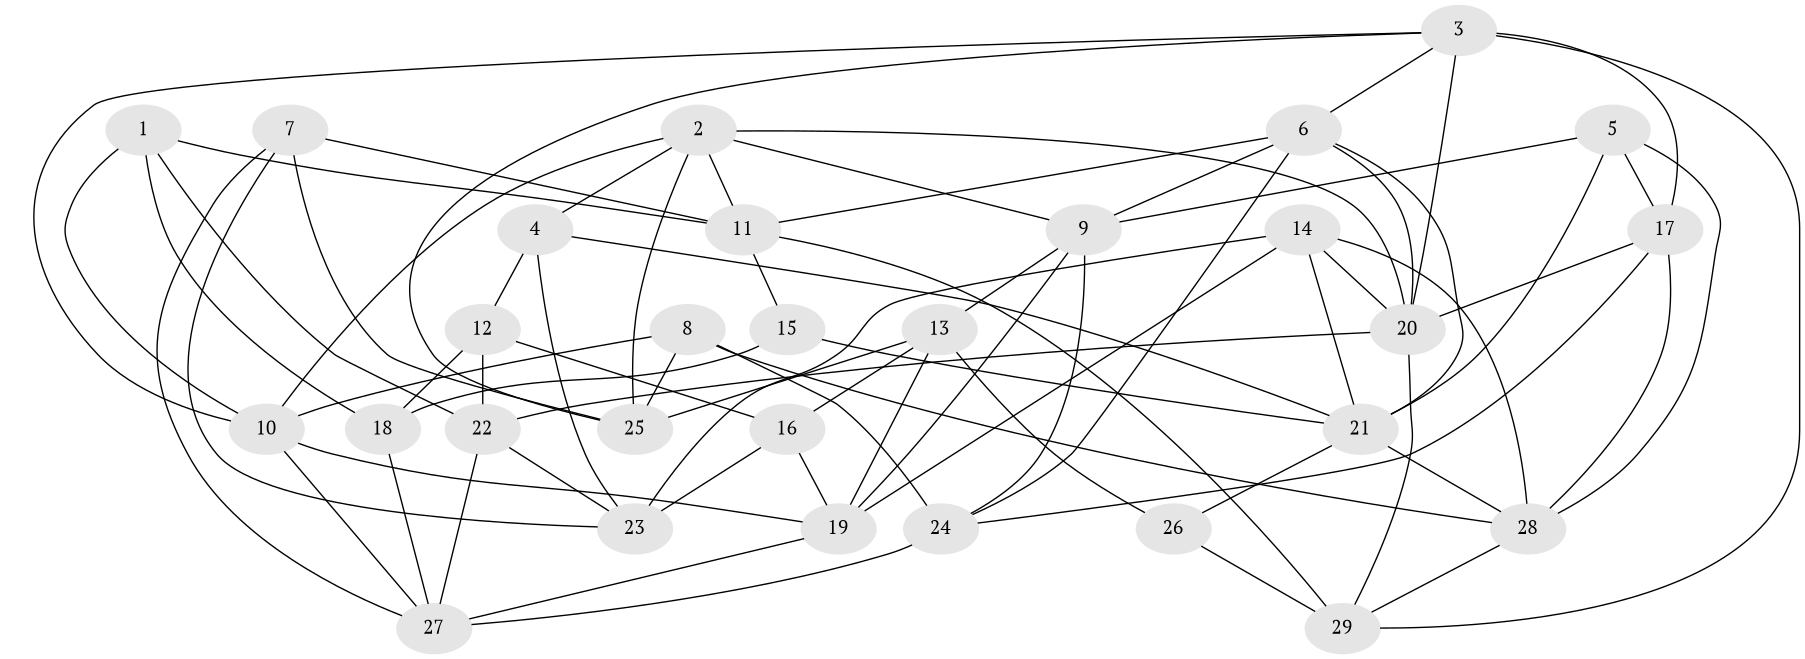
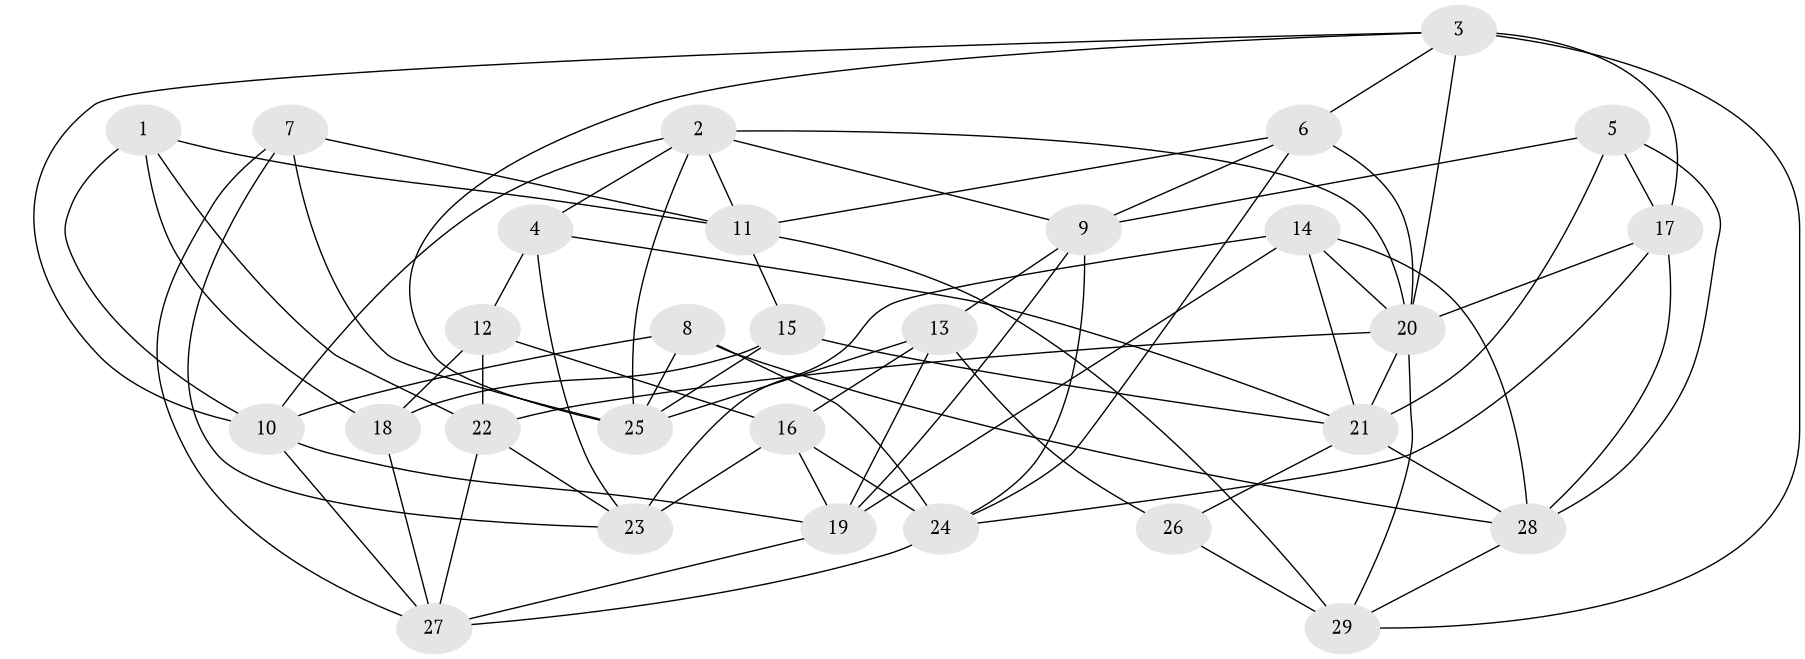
(1452, 269) -> (1384, 379)
none -> (716, 376)
none -> (857, 474)
